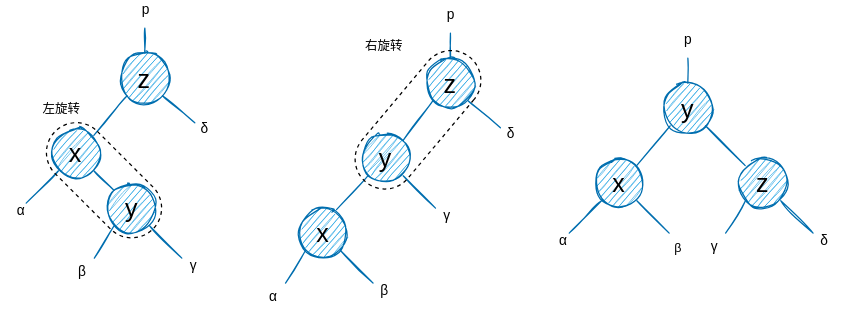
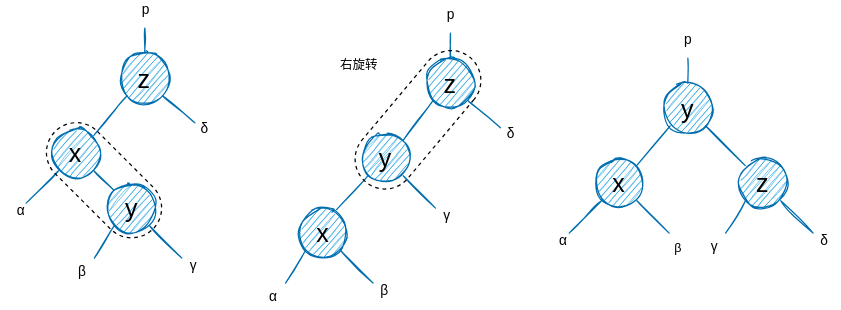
(386, 46) -> (361, 64)
(63, 108) -> none
